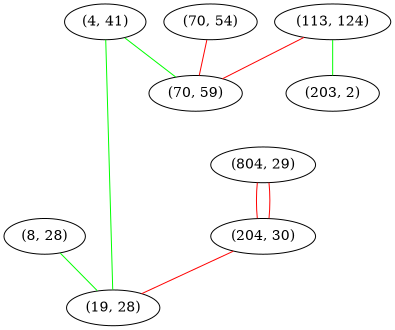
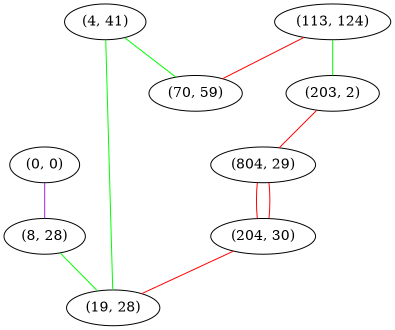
(211, 22) -> none
none -> (298, 129)
none -> (45, 165)
